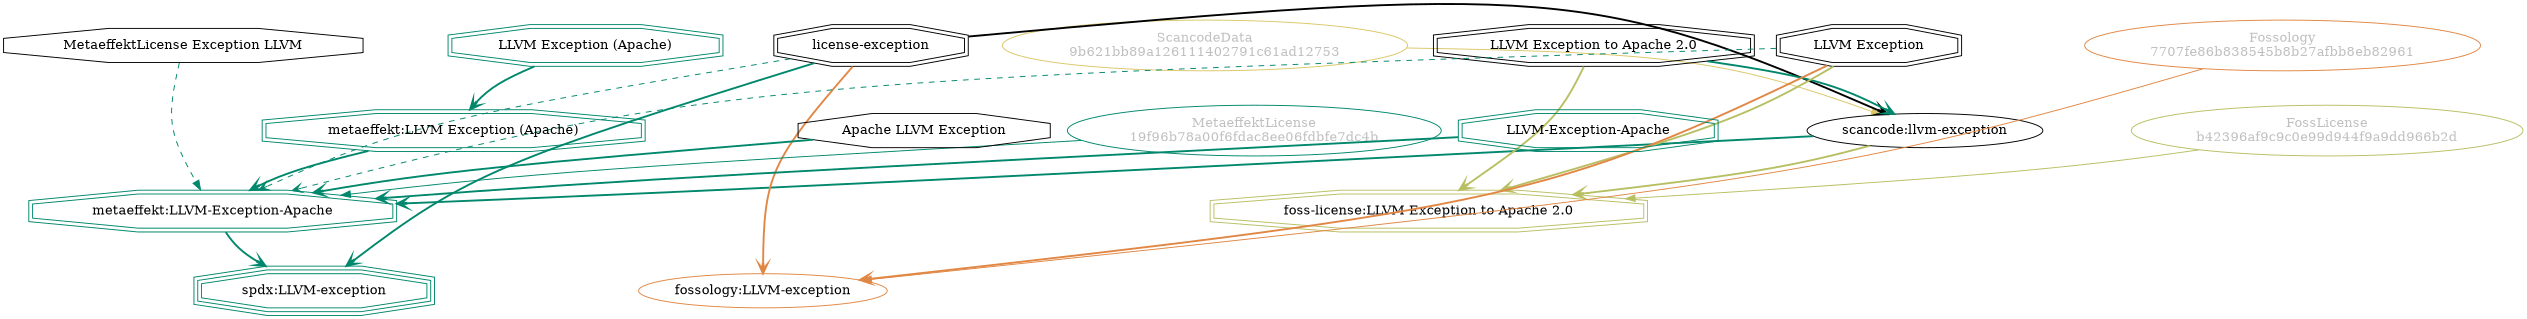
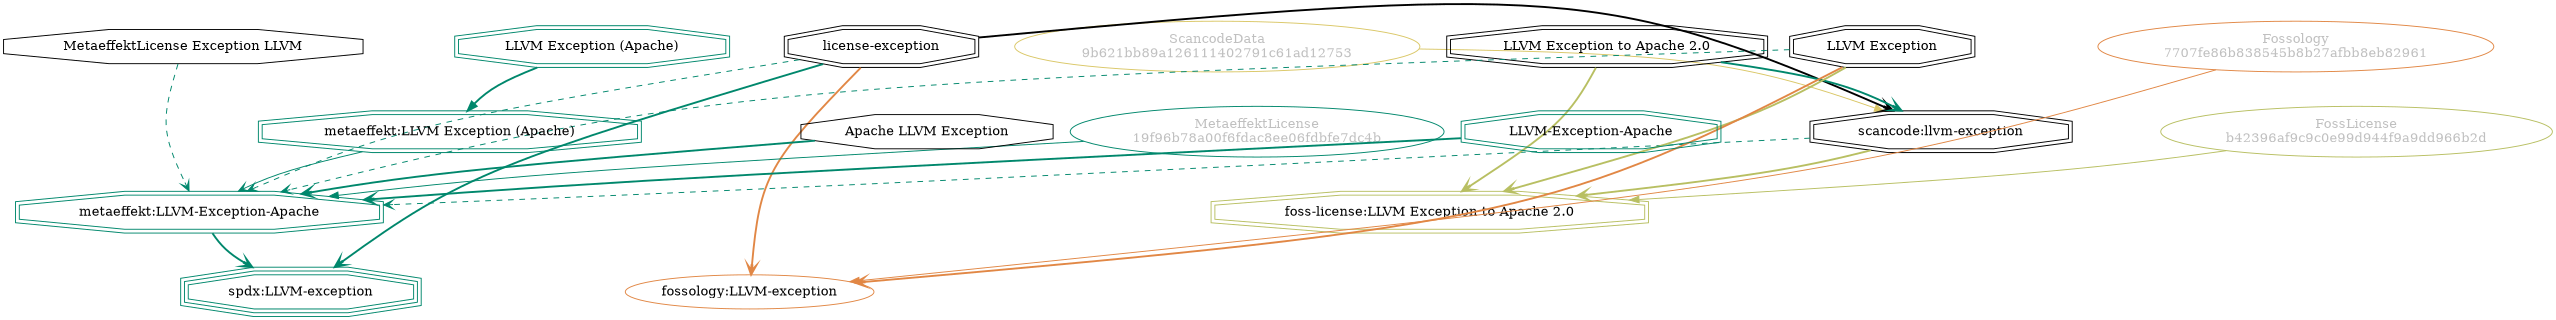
(503, 81) -> (504, 82)
(172, 124) -> (166, 124)
(1925, 131) -> (1941, 132)
(313, 166) -> (304, 167)
(1110, 171) -> (1102, 173)
